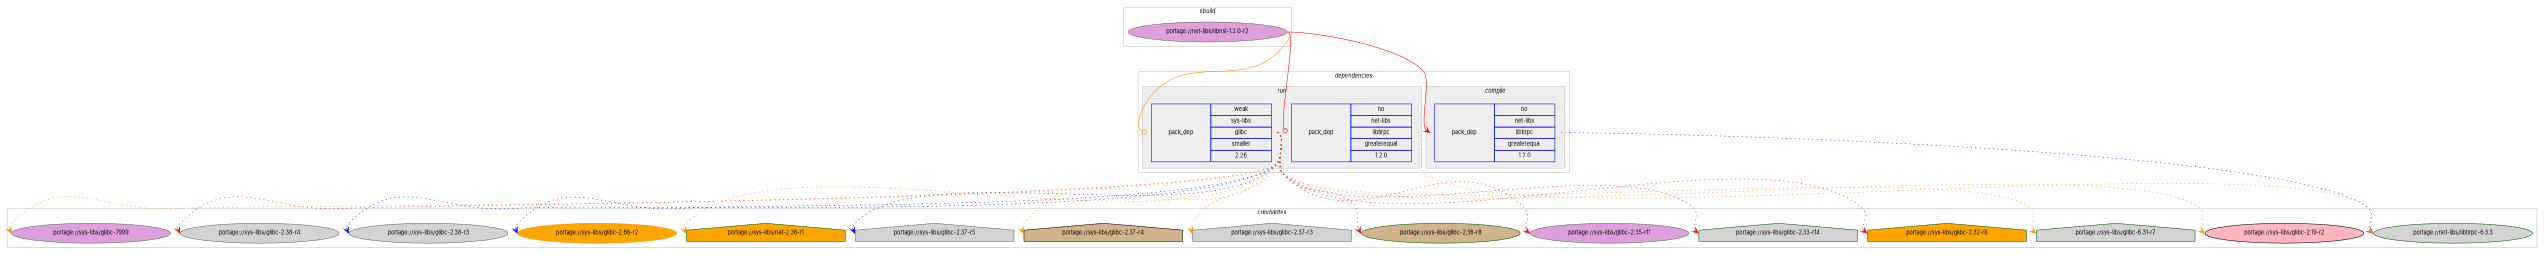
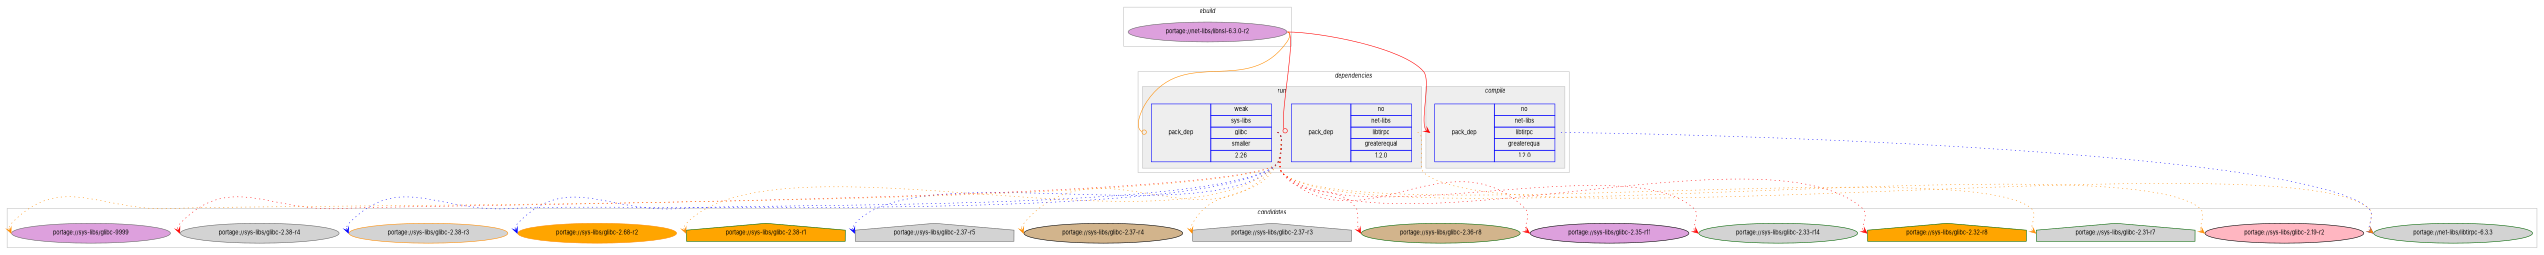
(1208, 32) -> (1208, 32)
(91, 233) -> (91, 233)
(428, 233) -> (428, 233)
(766, 233) -> (766, 233)
(1103, 233) -> (1103, 233)
(1610, 233) -> (1610, 233)
(1778, 233) -> (1778, 233)
(2116, 233) -> (2116, 233)
